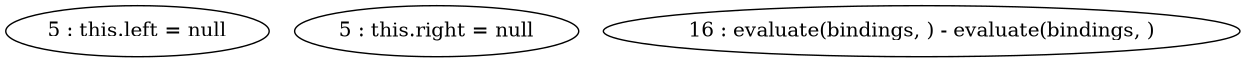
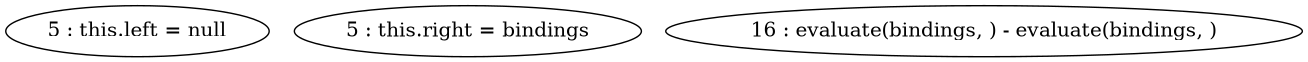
(437, 31) -> (468, 31)
